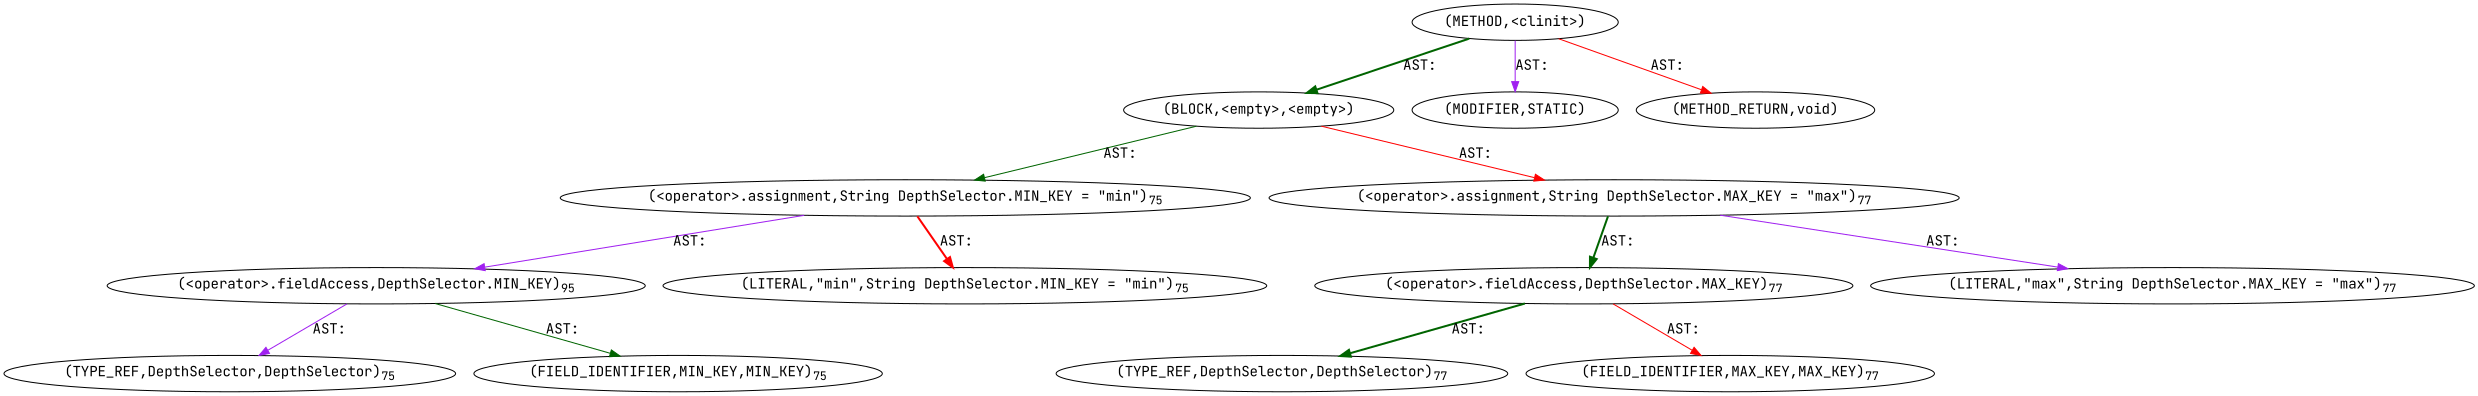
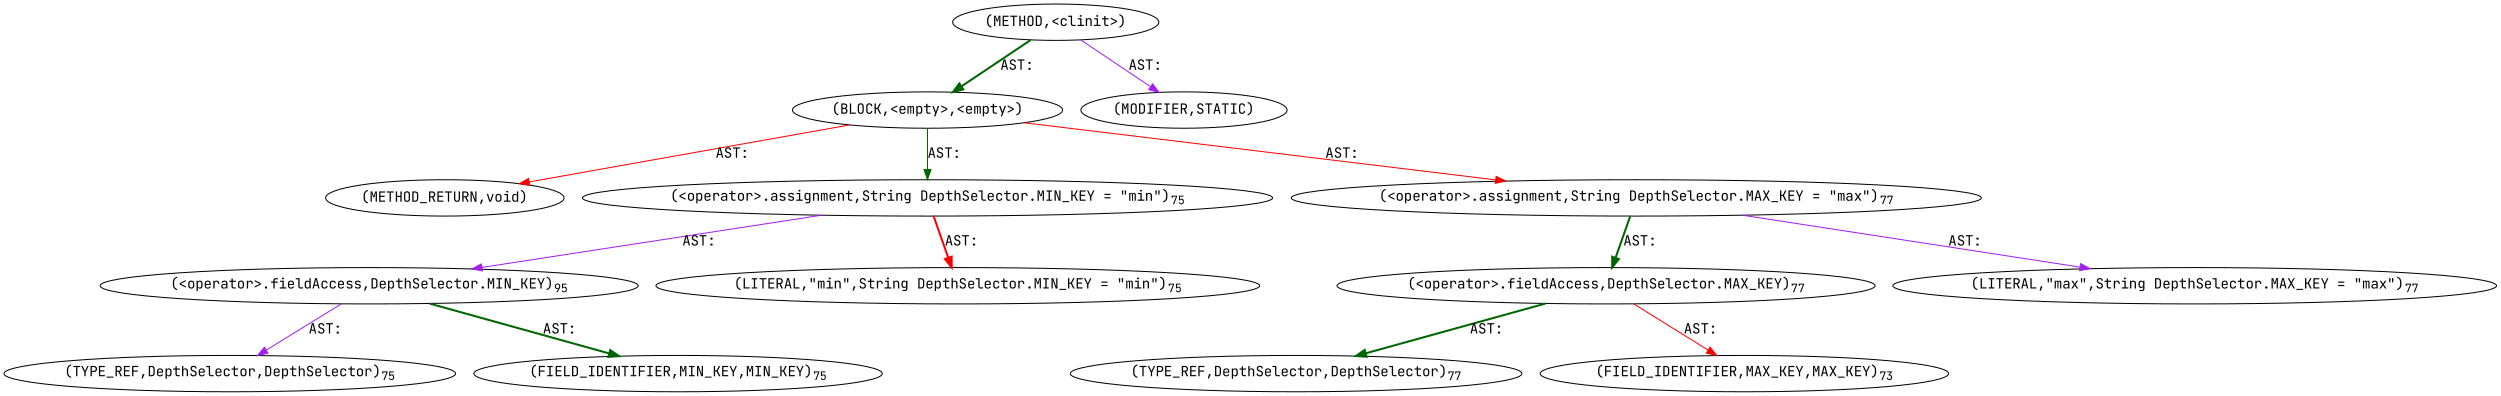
(1630, 64) -> (689, 153)
(523, 328) -> (519, 328)
(1872, 372) -> (1886, 372)
